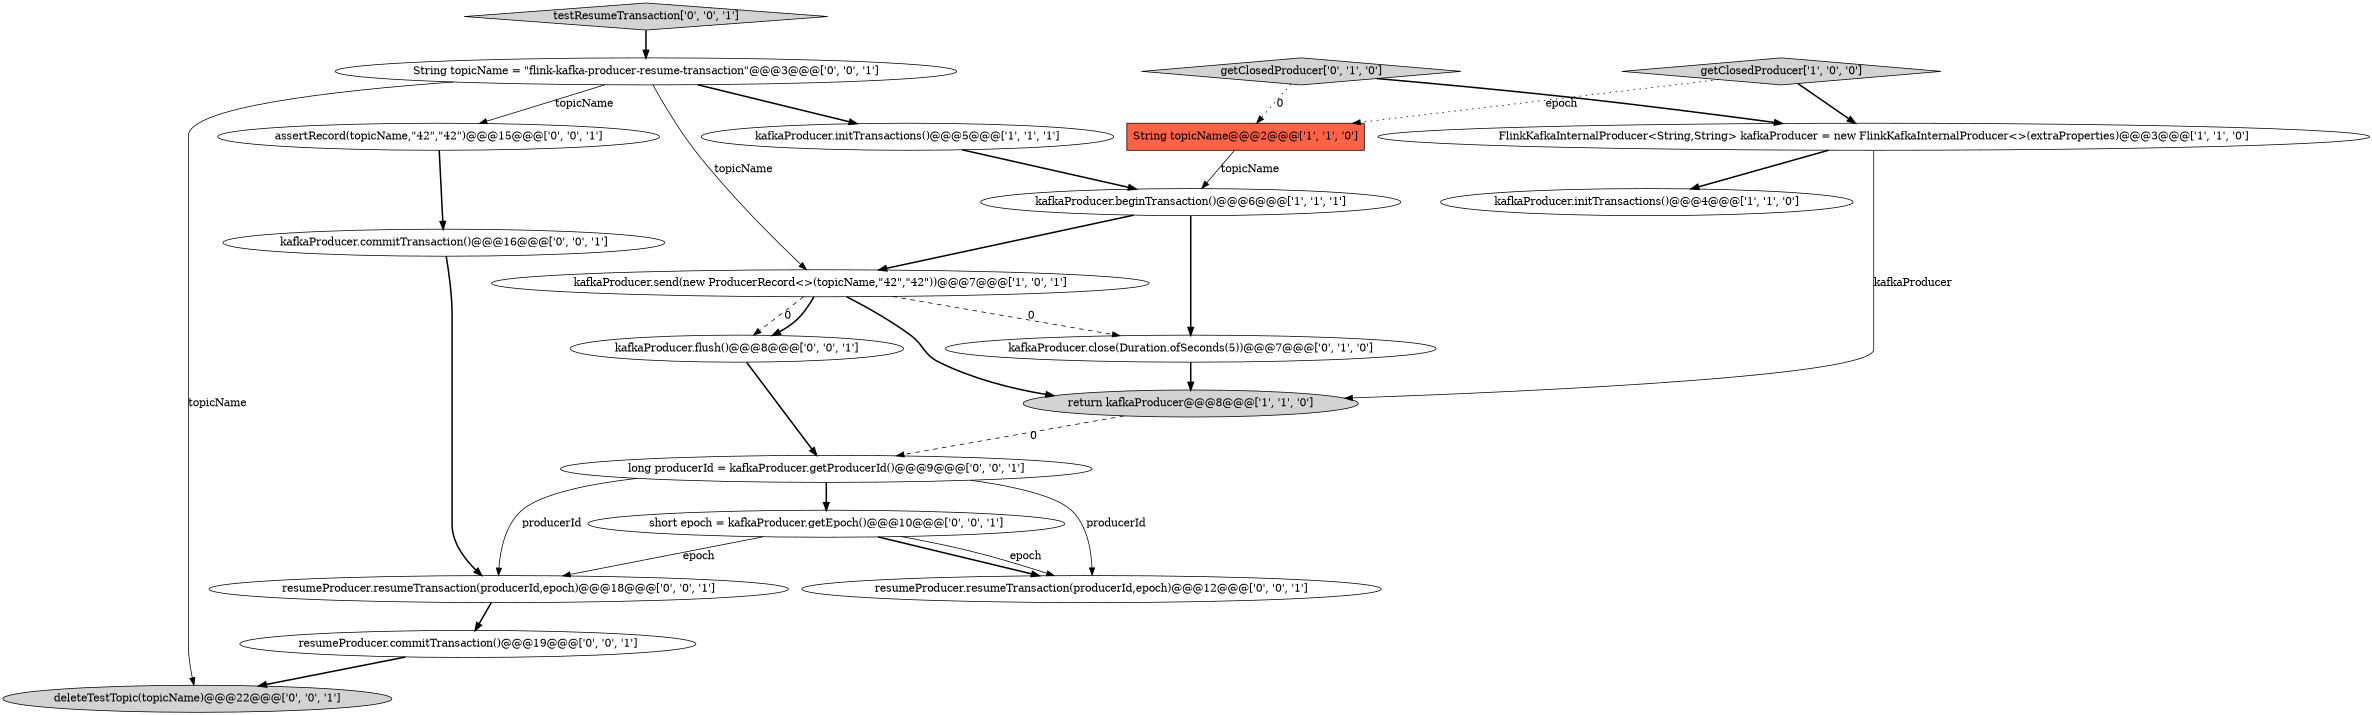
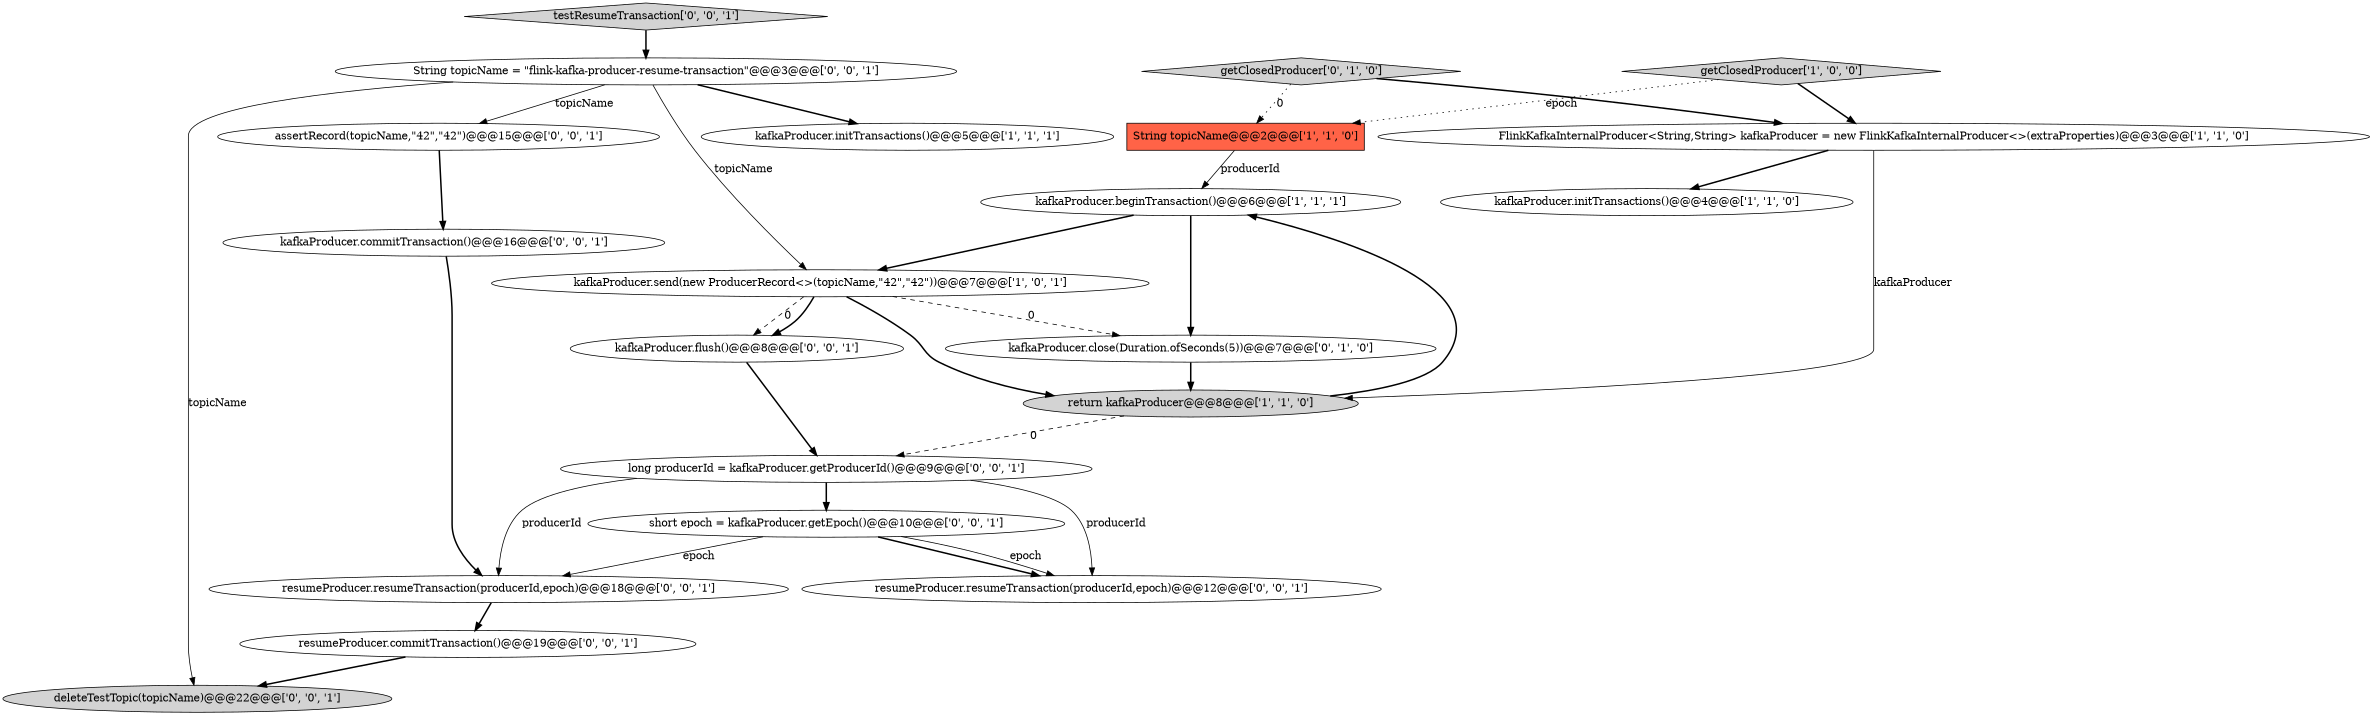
(1045, 169) -> (1437, 293)
(1250, 169) -> (1250, 169)
